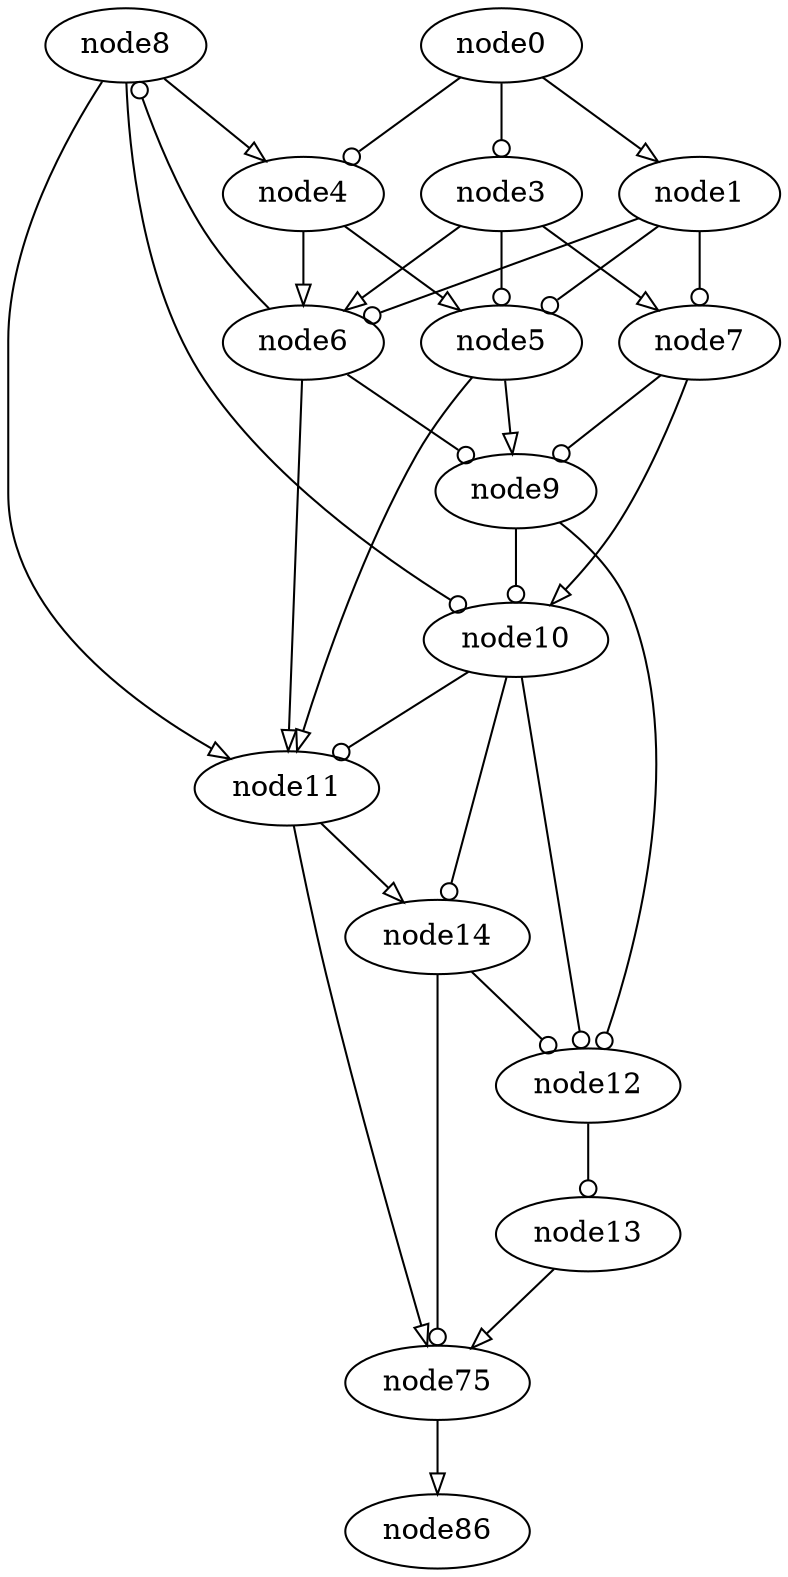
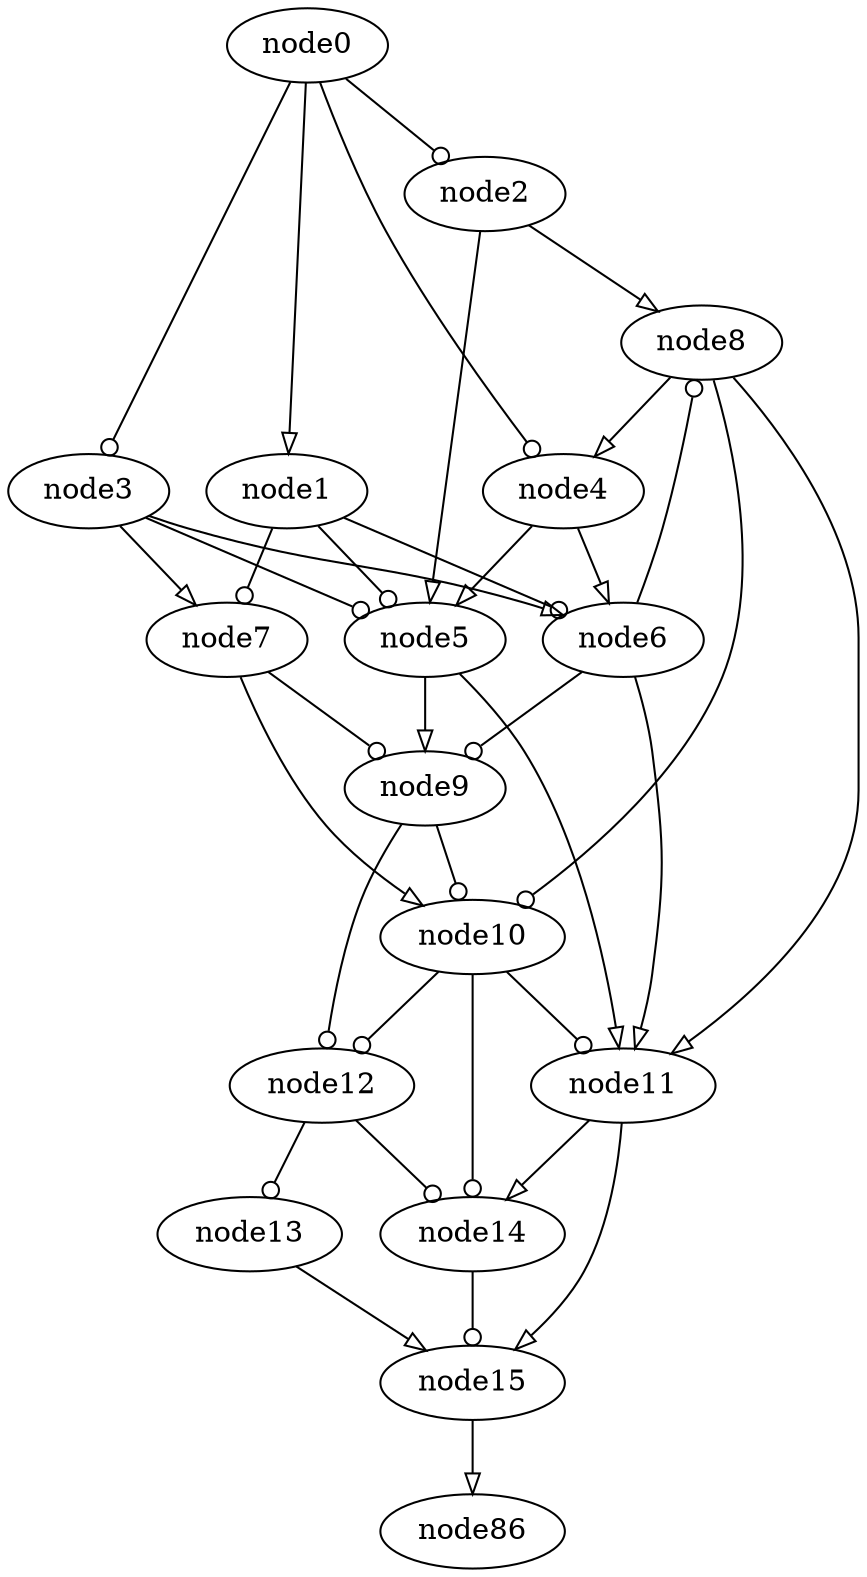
none -> (485, 194)
(507, 1006) -> (391, 1154)
(438, 1383) -> (473, 1383)
